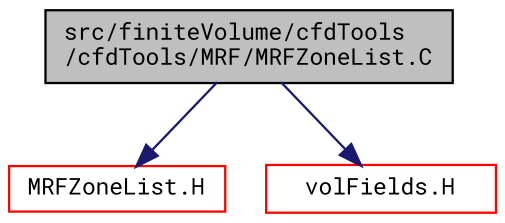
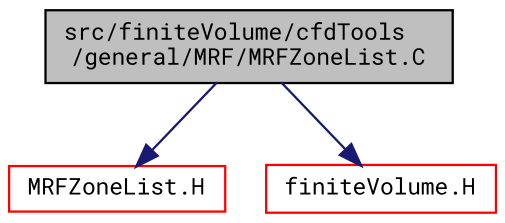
(249, 47) -> (249, 47)
(381, 189) -> (381, 189)
